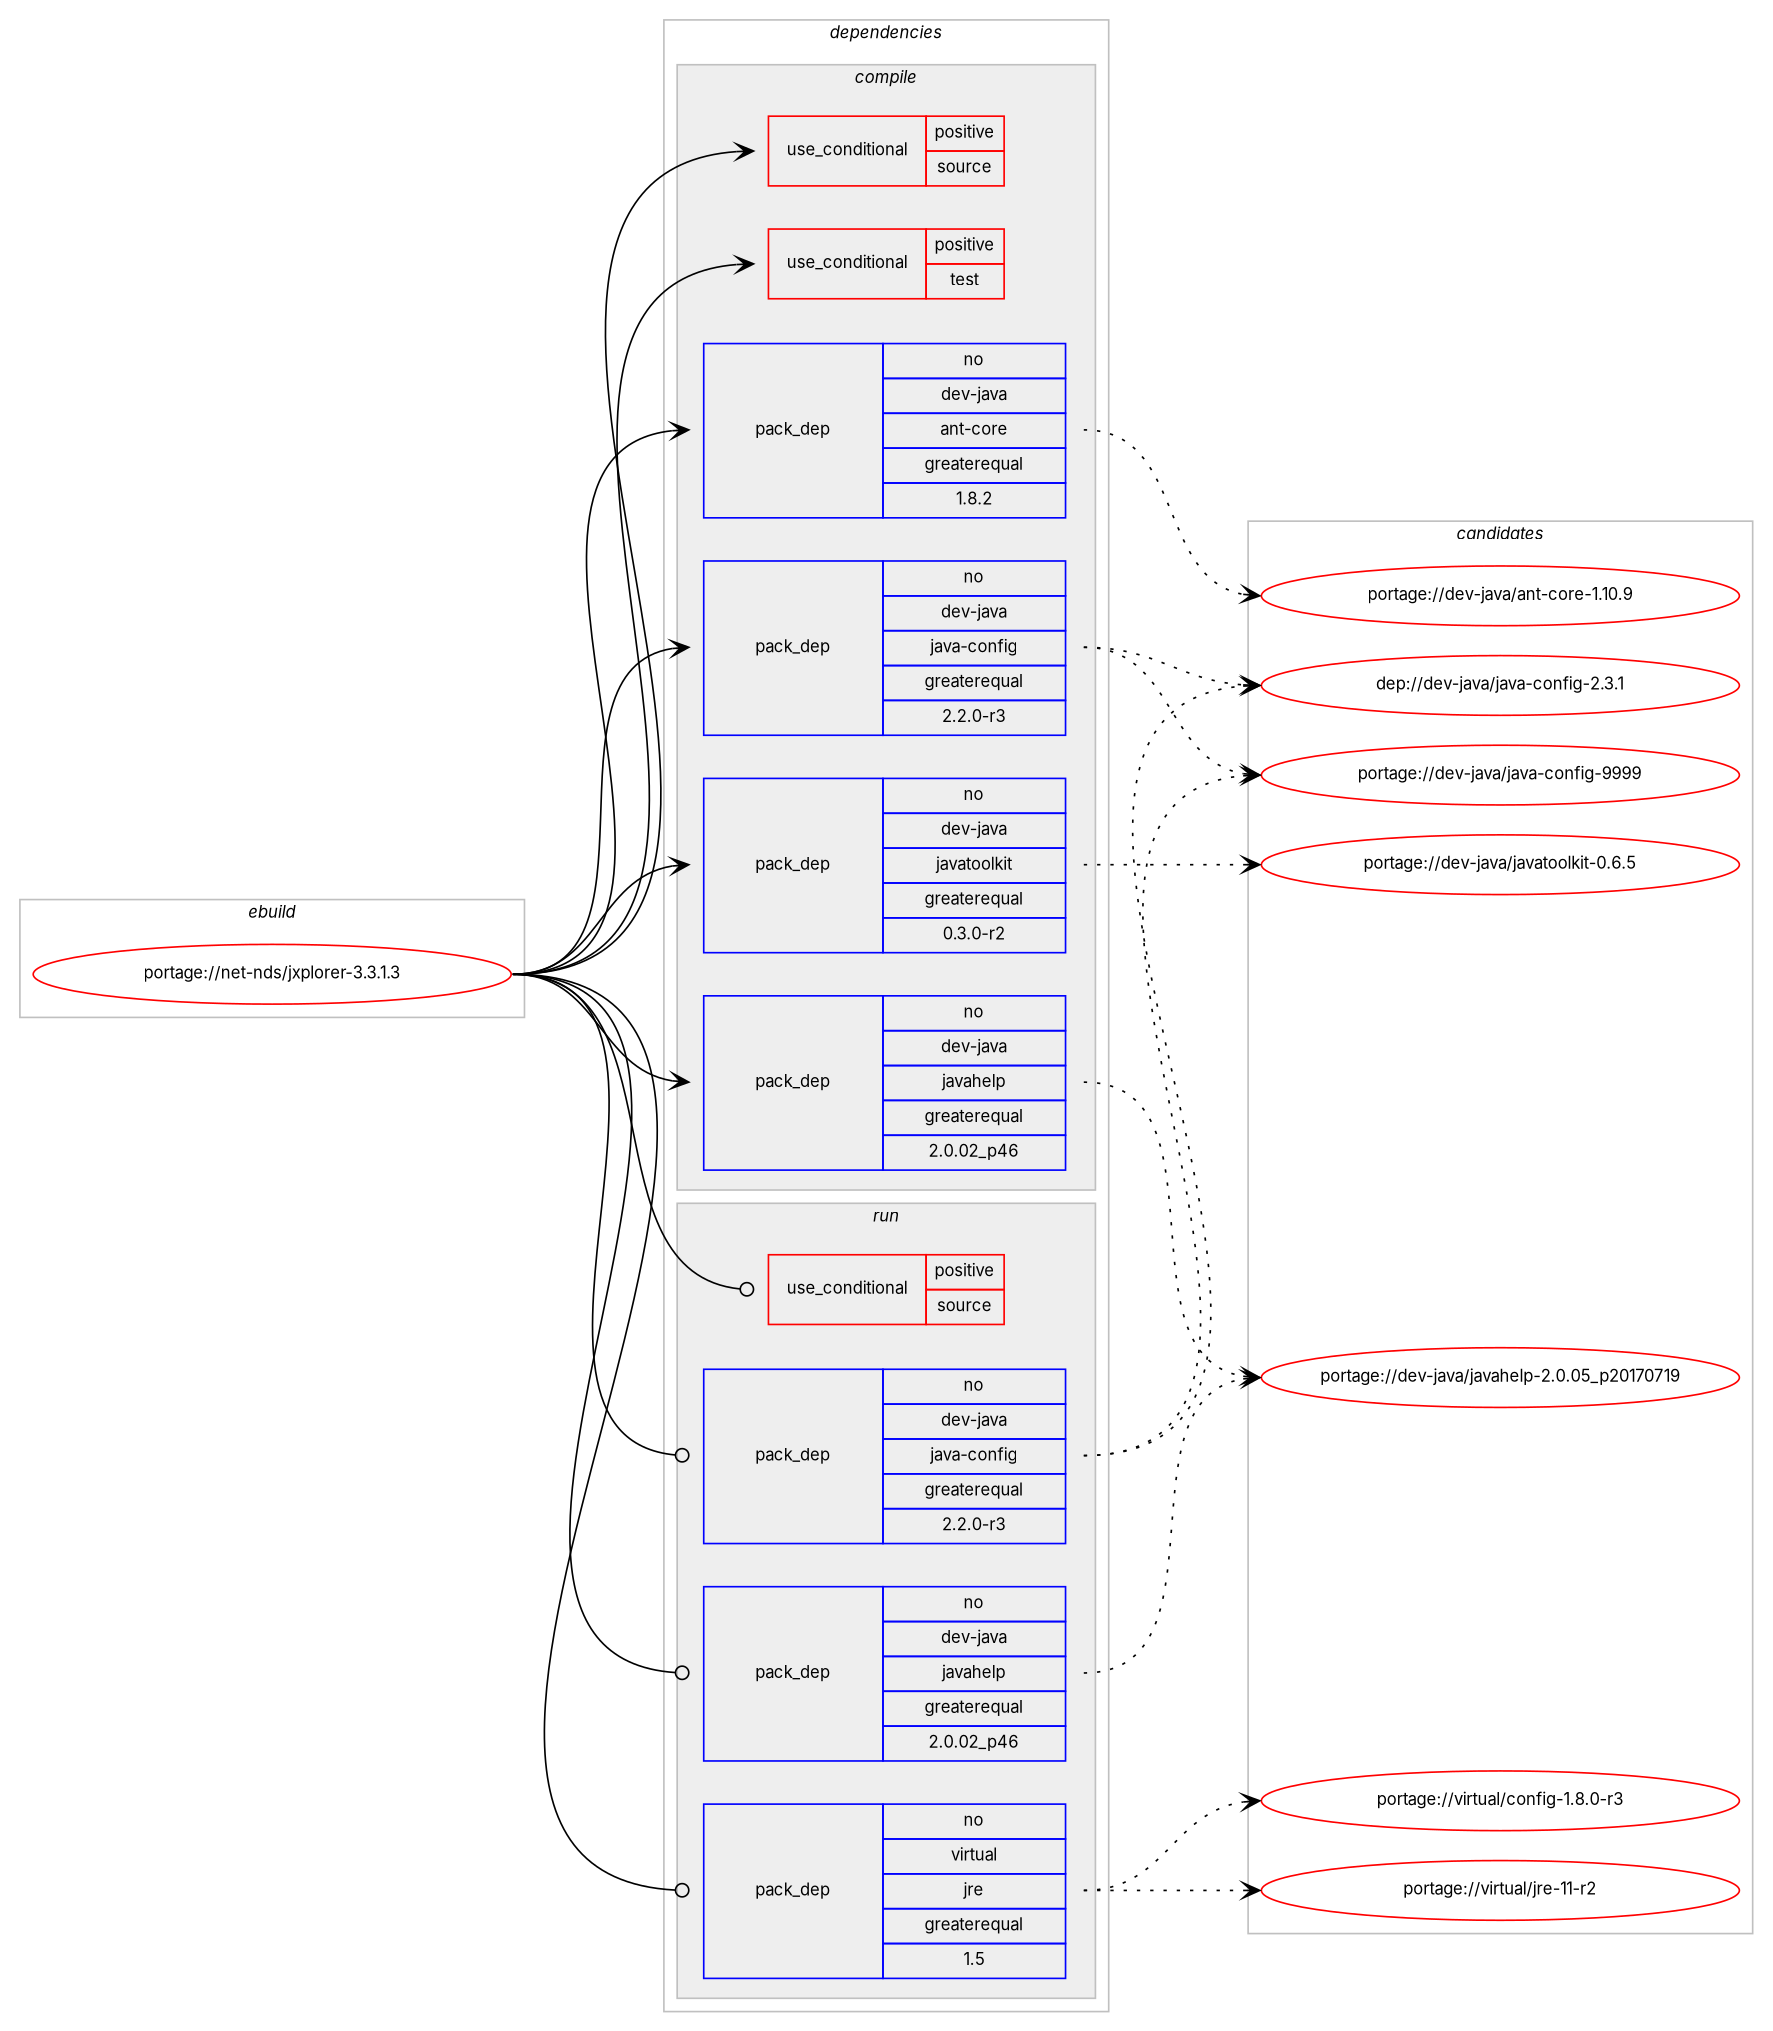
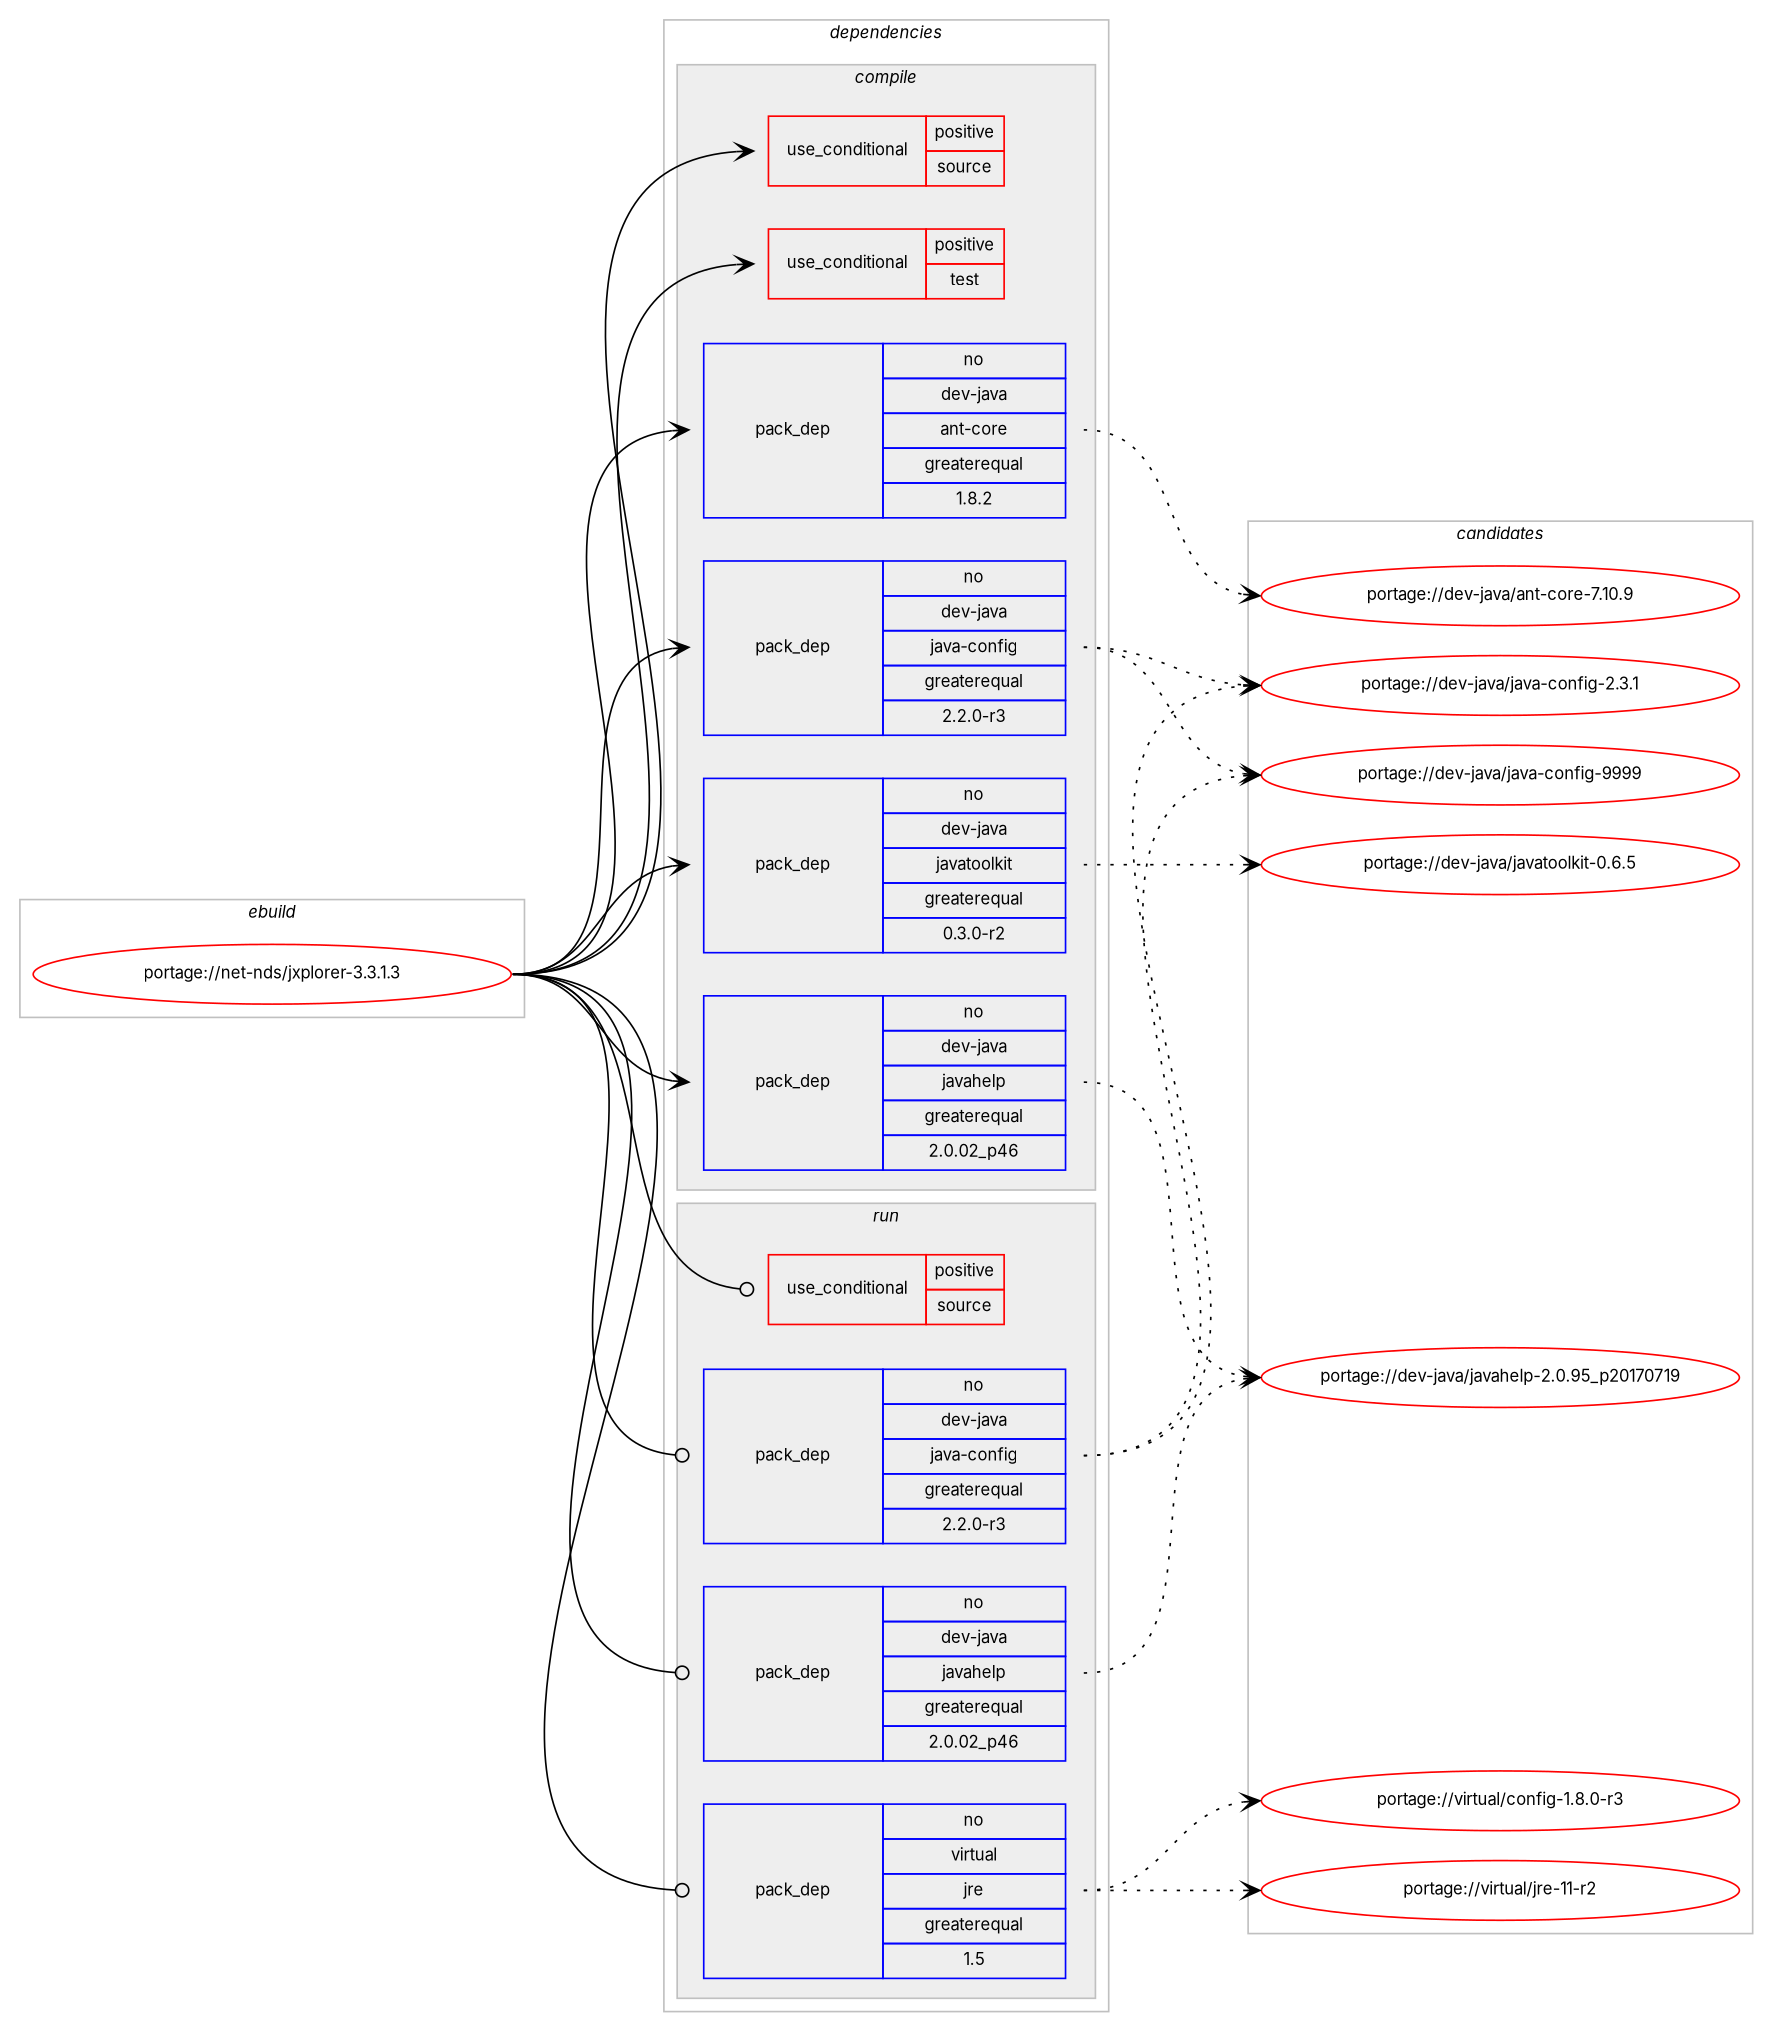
(1500, 596) -> (1500, 596)
(1500, 685) -> (1500, 685)
(1500, 1378) -> (1500, 1378)
